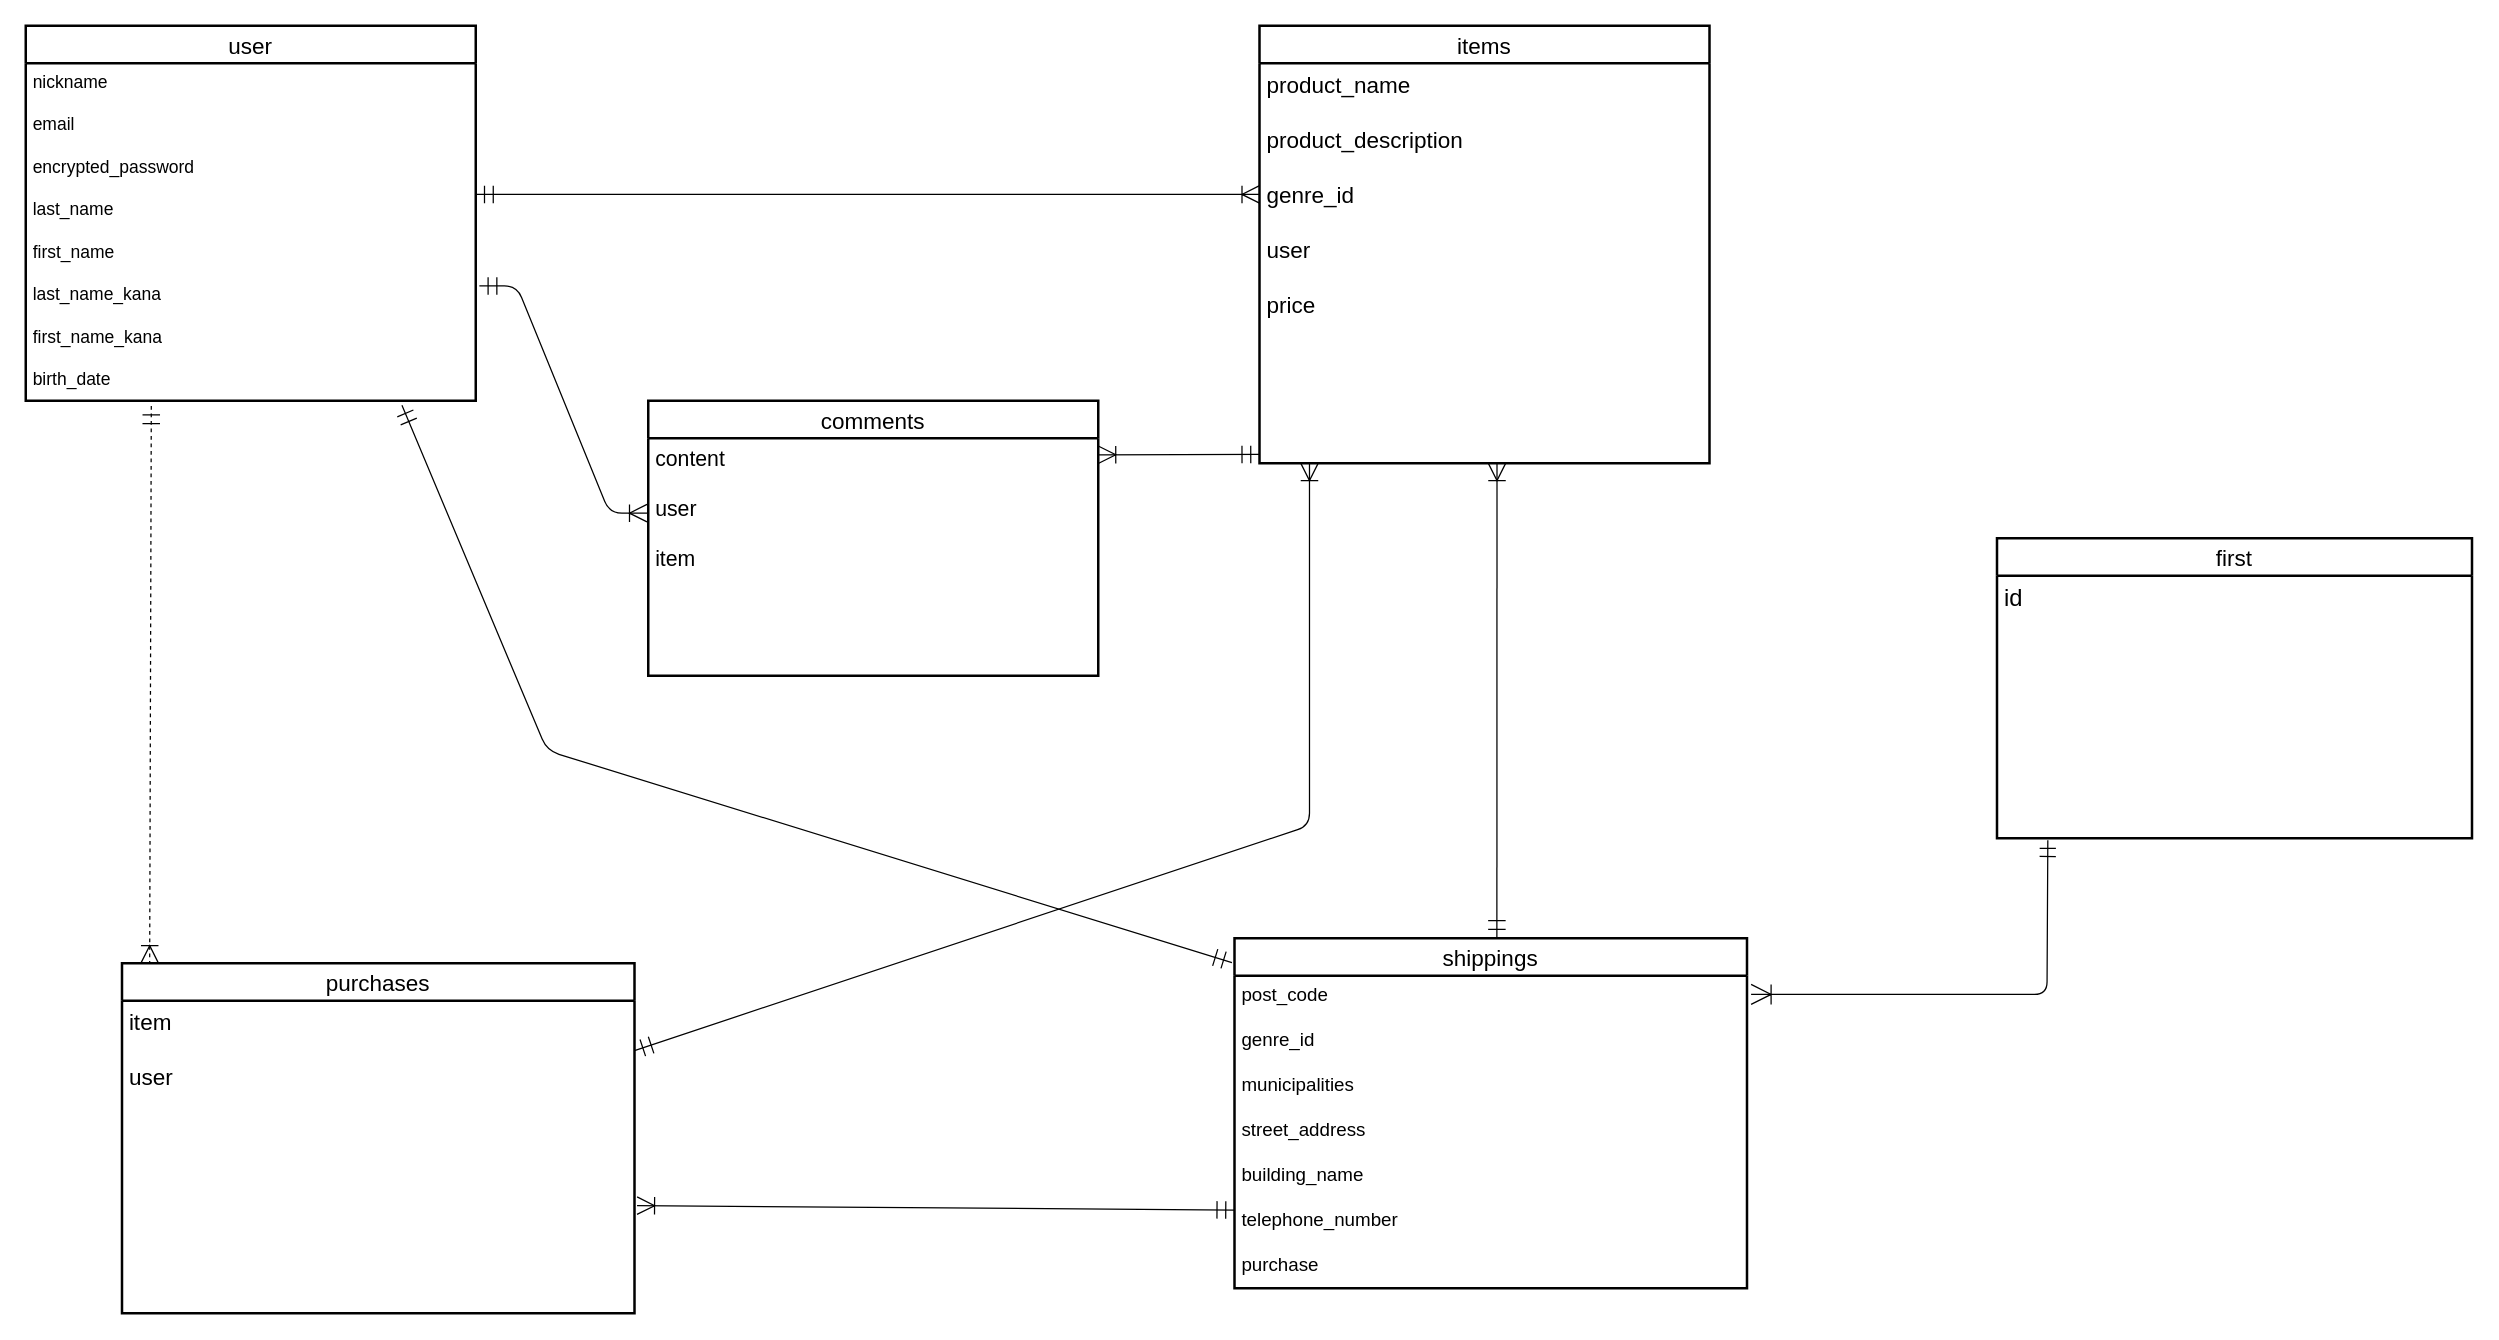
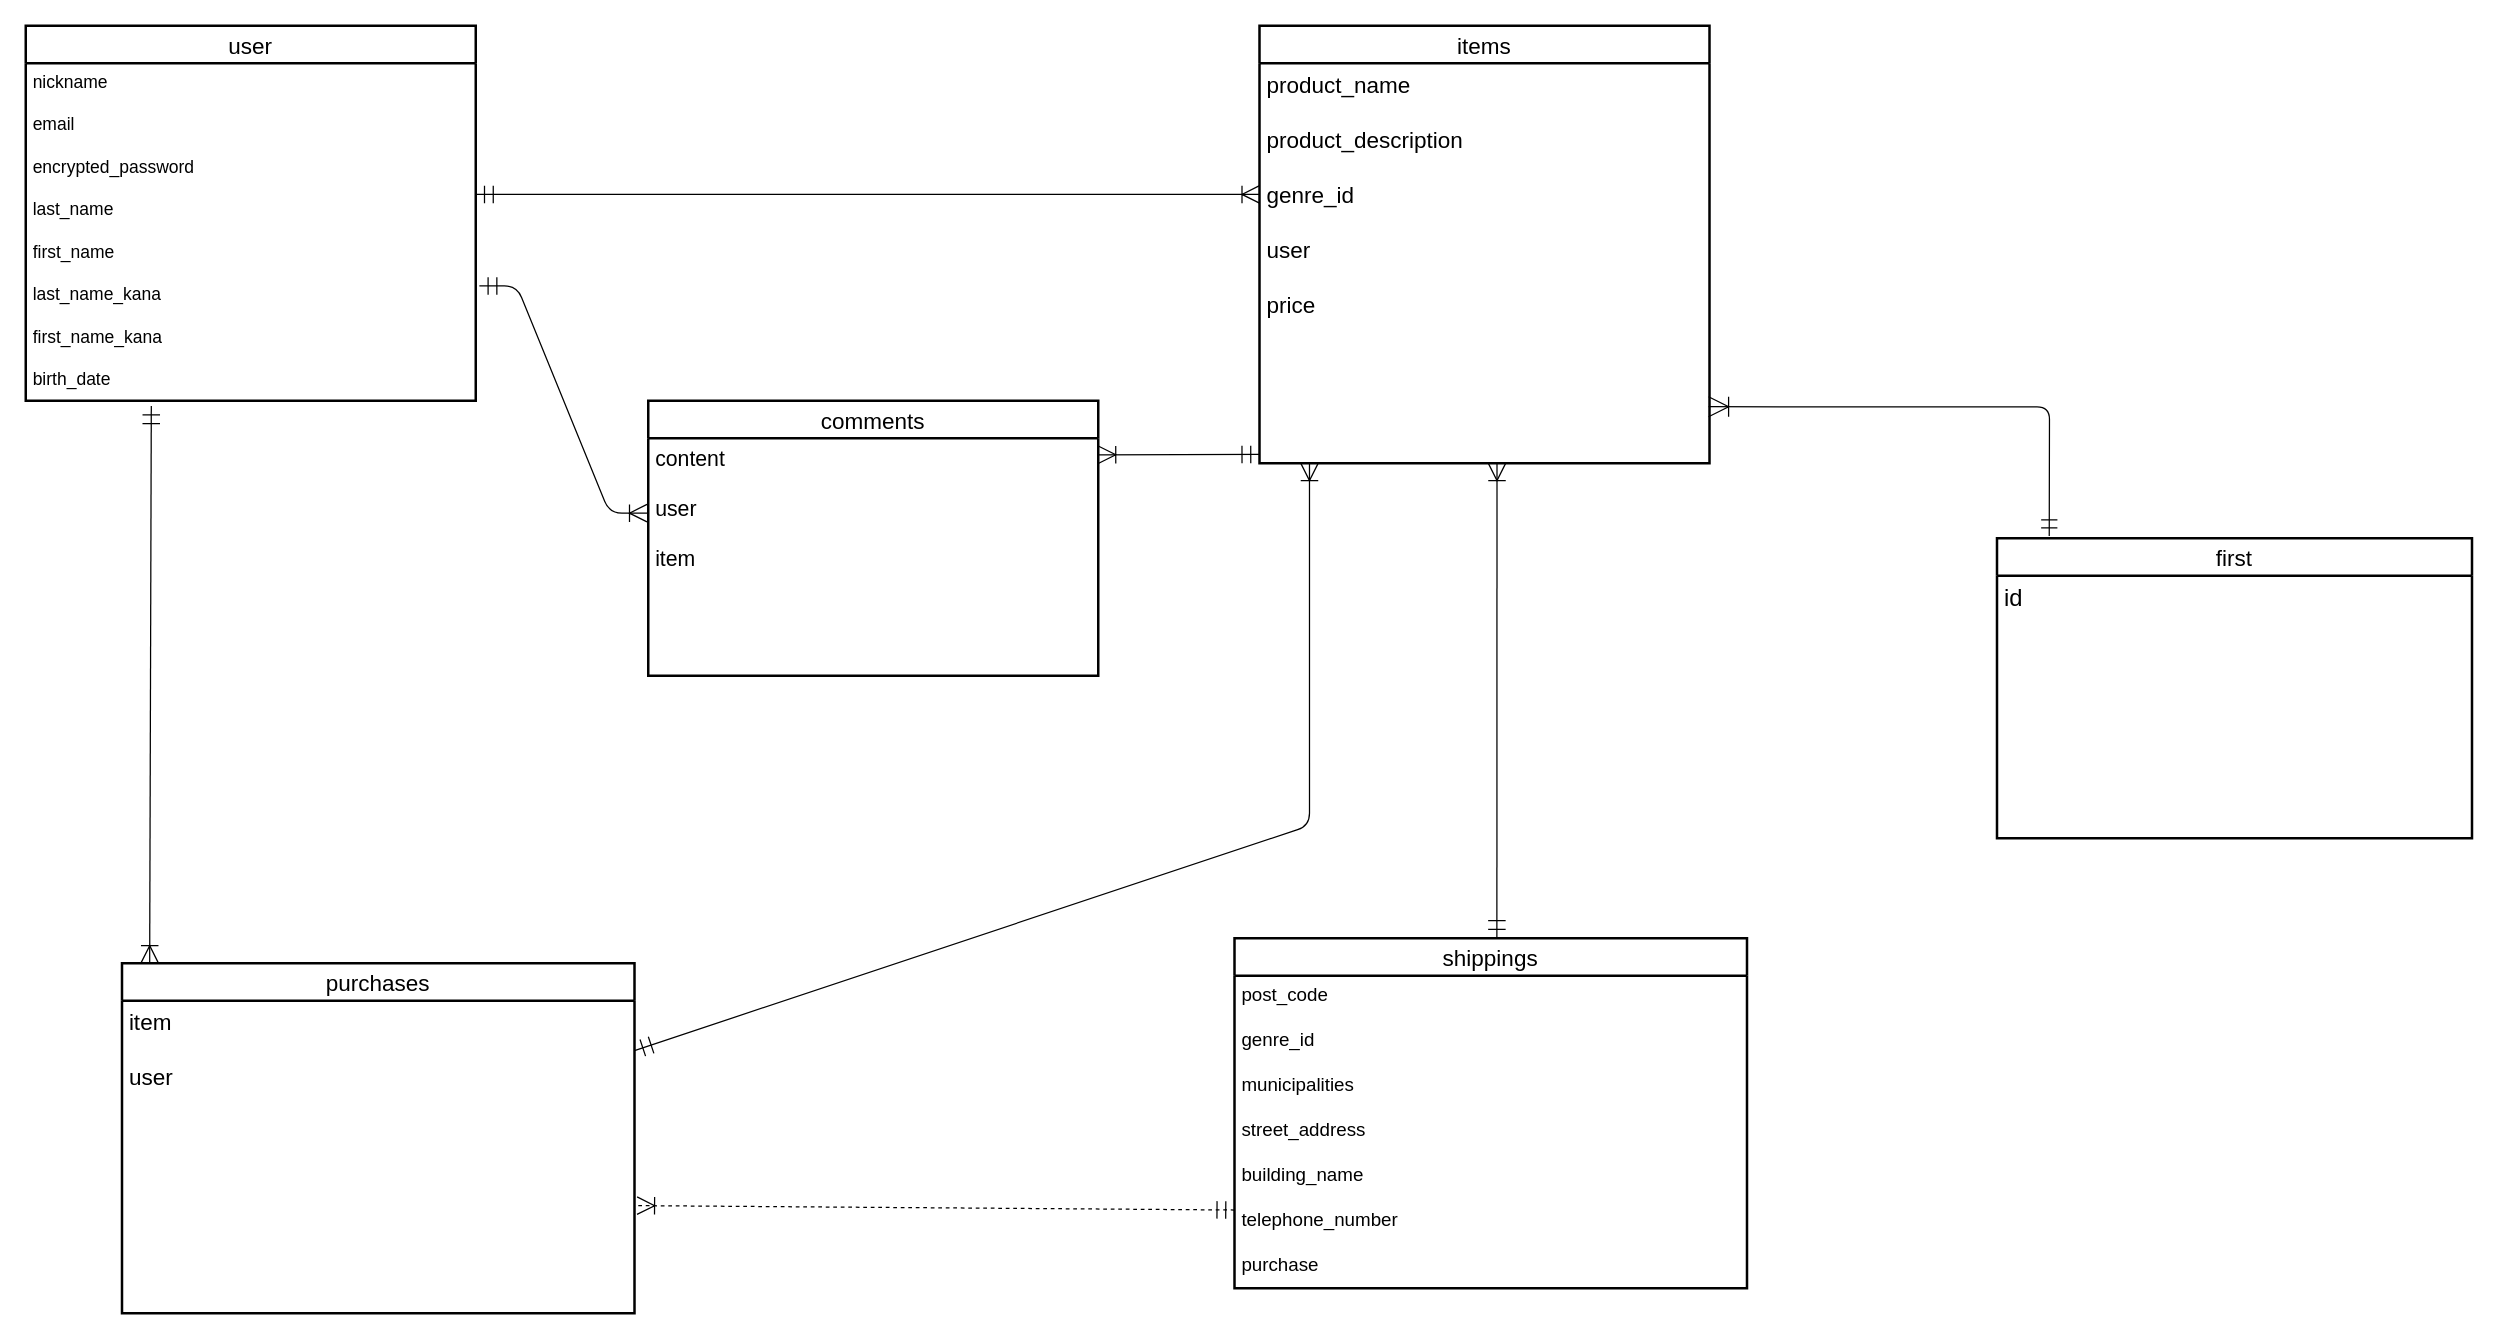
none -> (1940, 407)
(150, 685) -> (150, 685)
(713, 802) -> none
(1970, 994) -> none
(935, 1208) -> (935, 1208)
